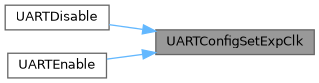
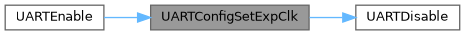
(126, 27) -> (326, 18)
